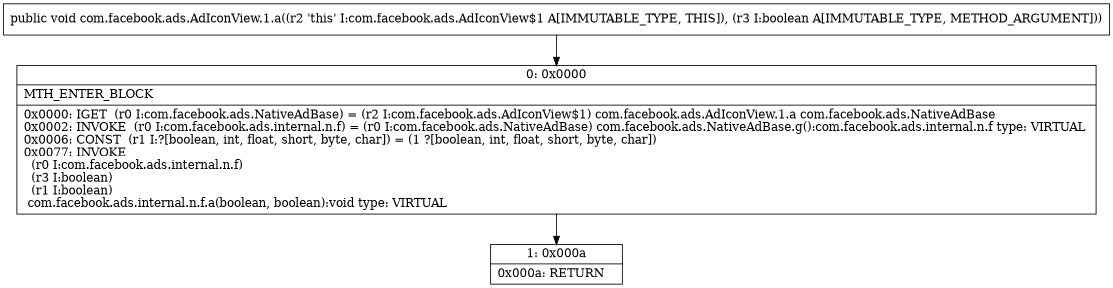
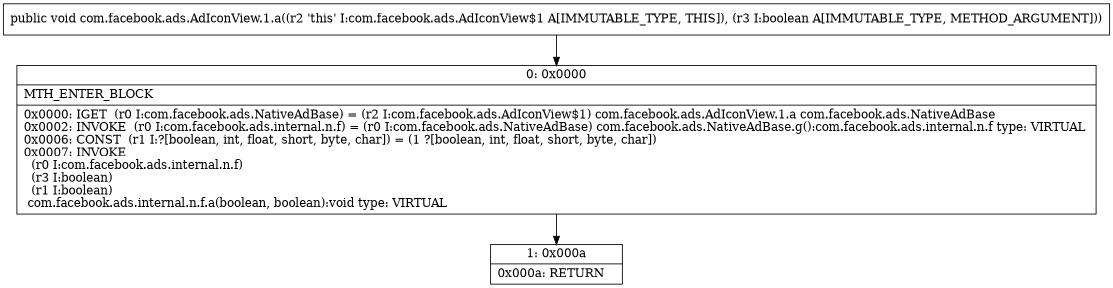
(79, 153) -> (79, 153)
